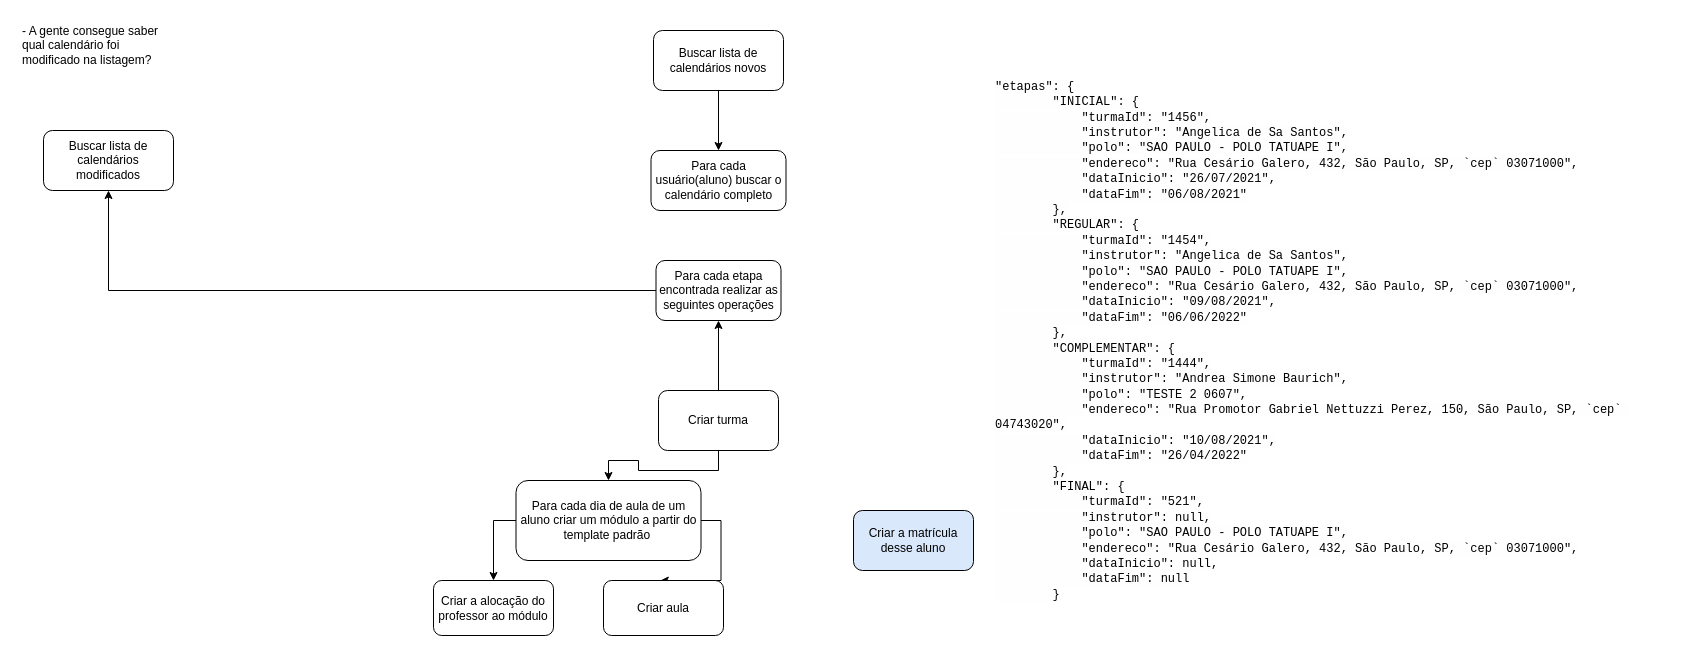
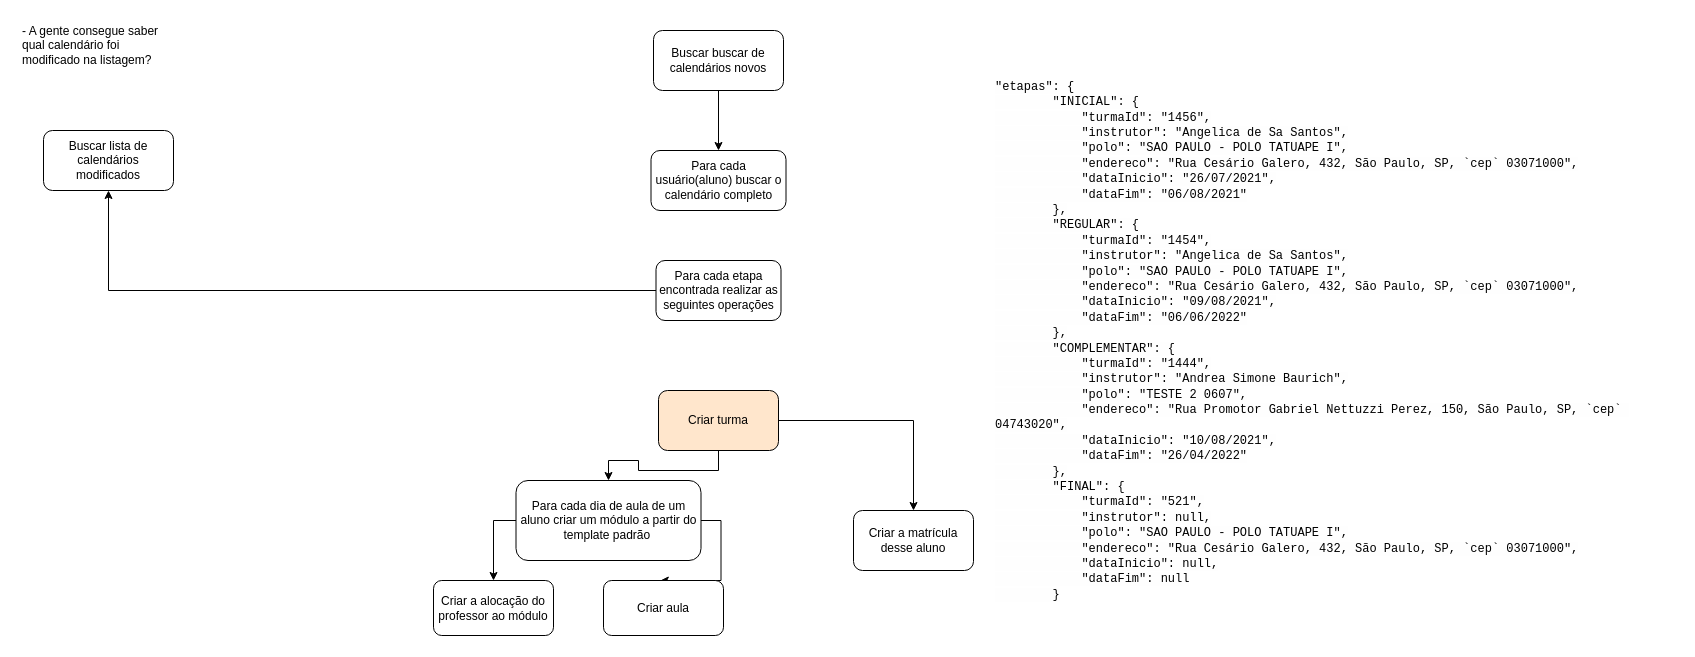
(719, 61) -> (719, 61)
(719, 359) -> (888, 421)
(719, 421) -> (719, 421)
(914, 541) -> (914, 541)
